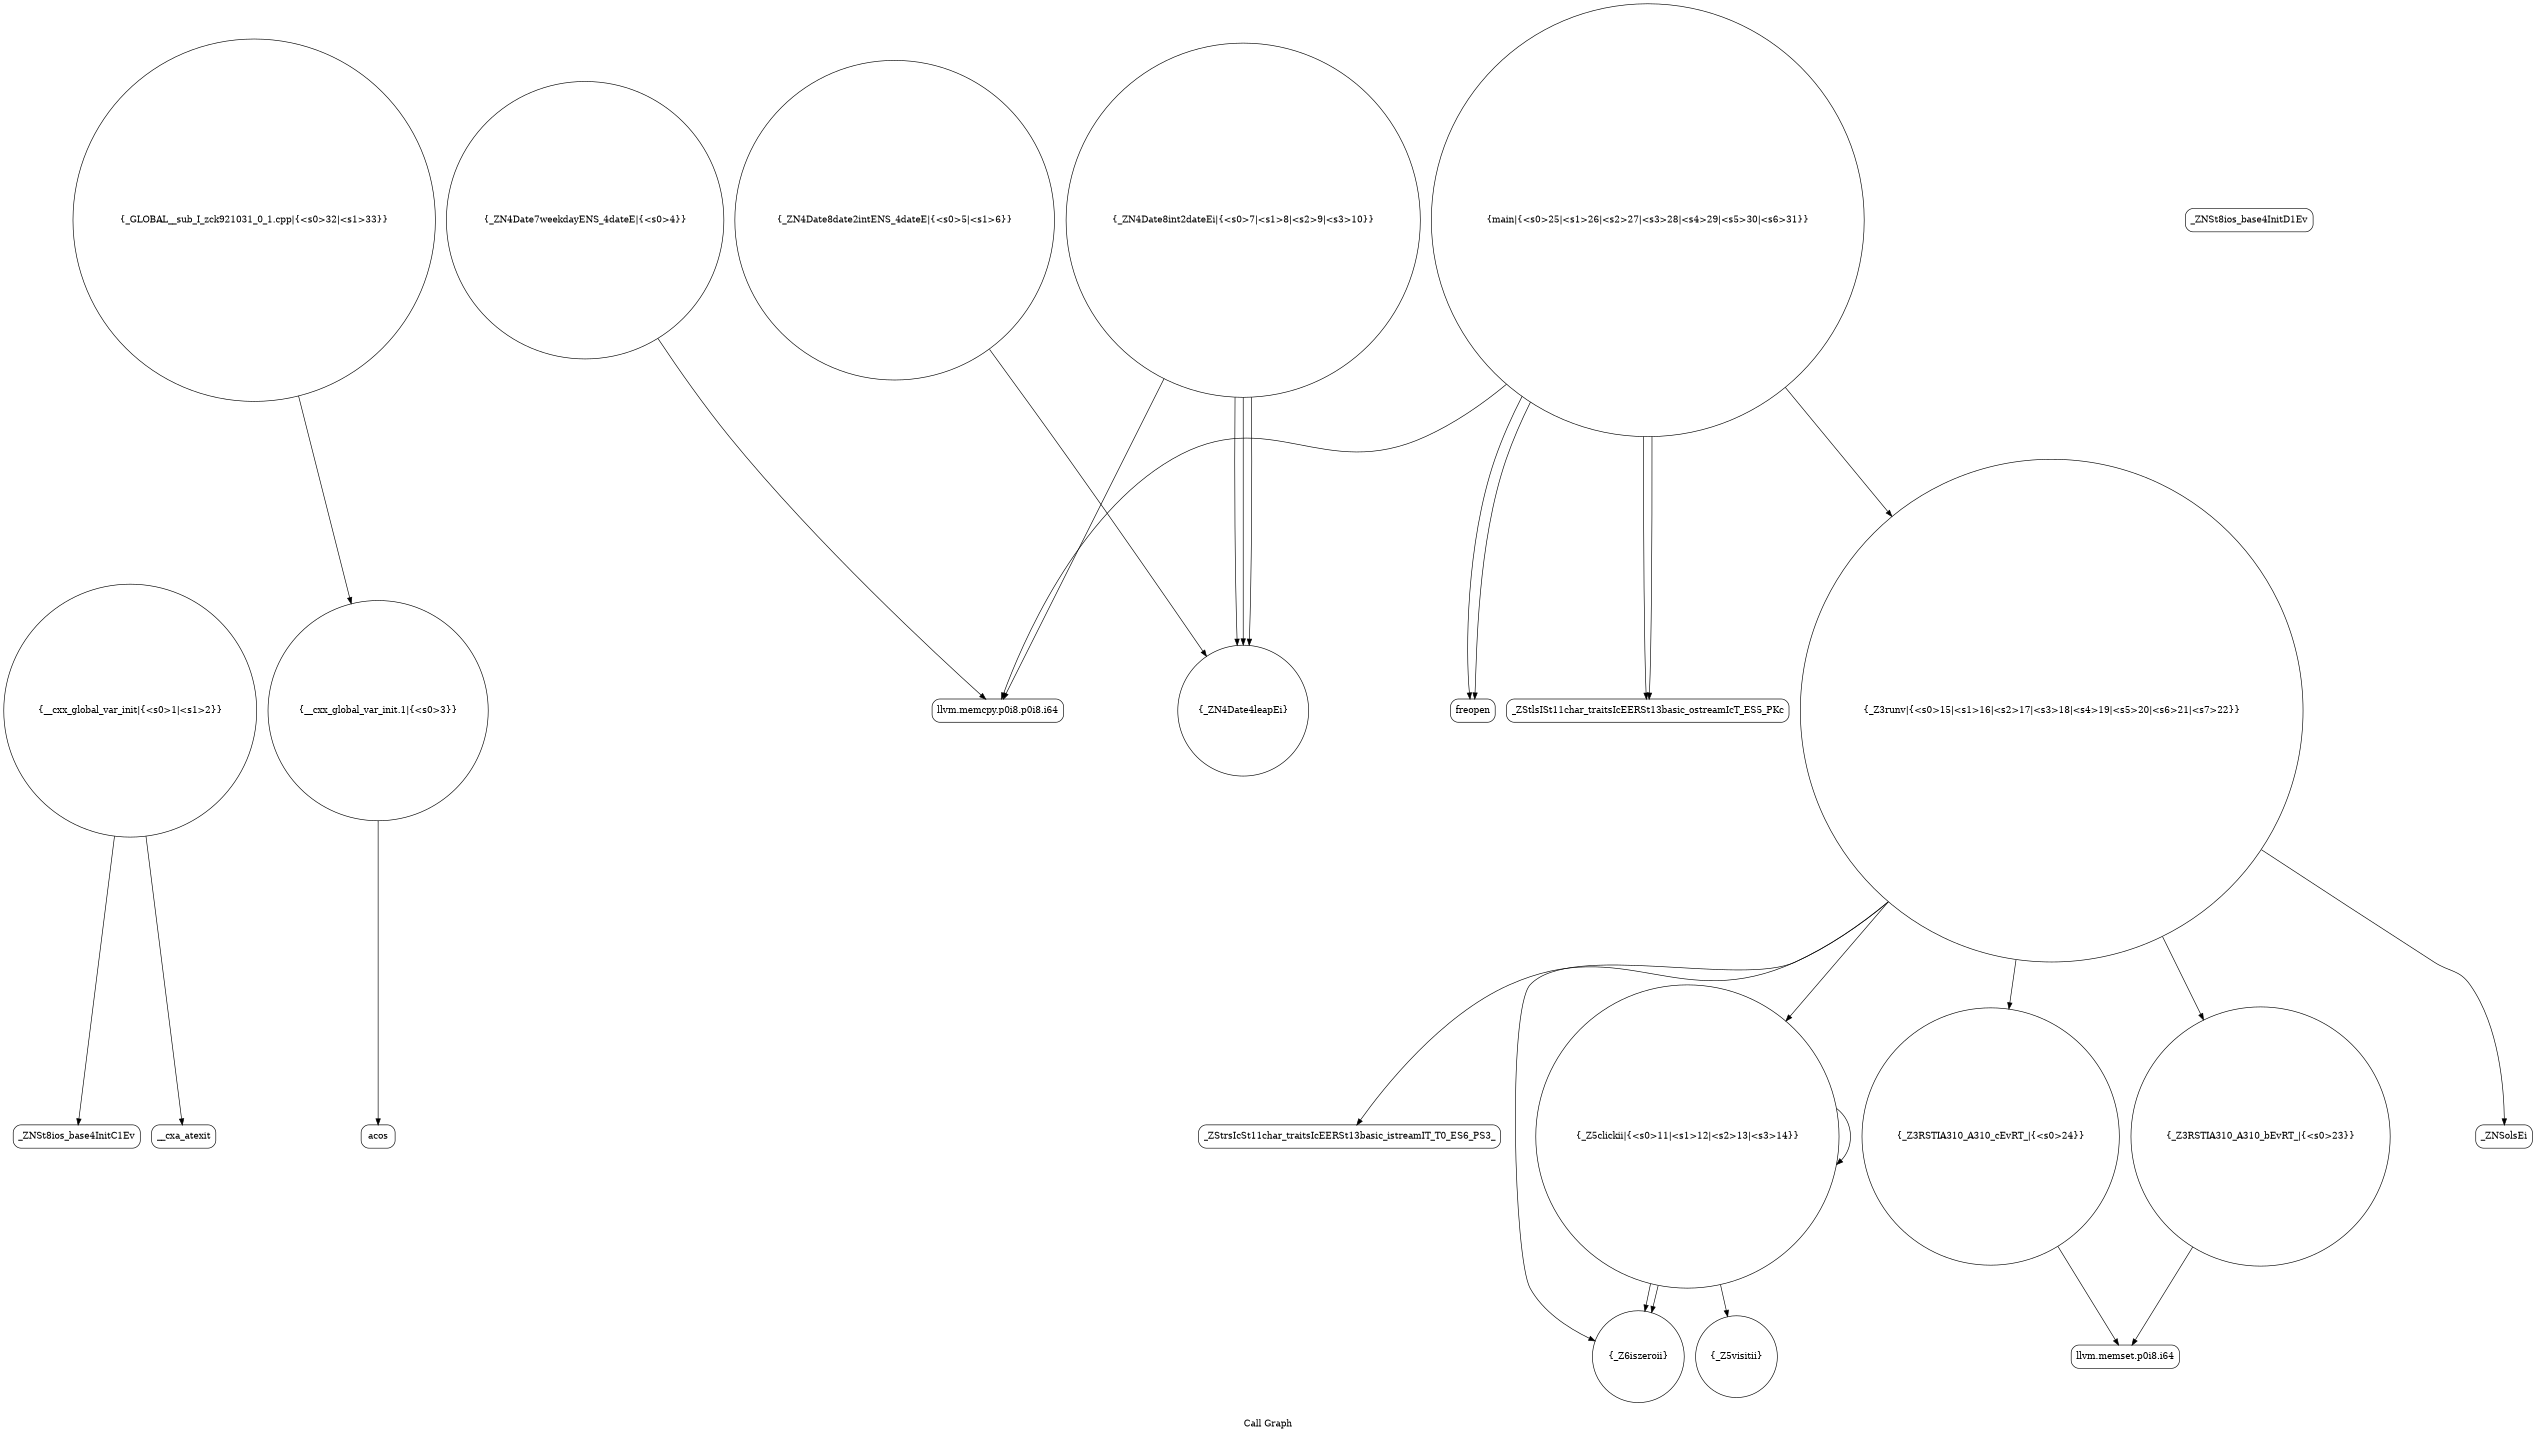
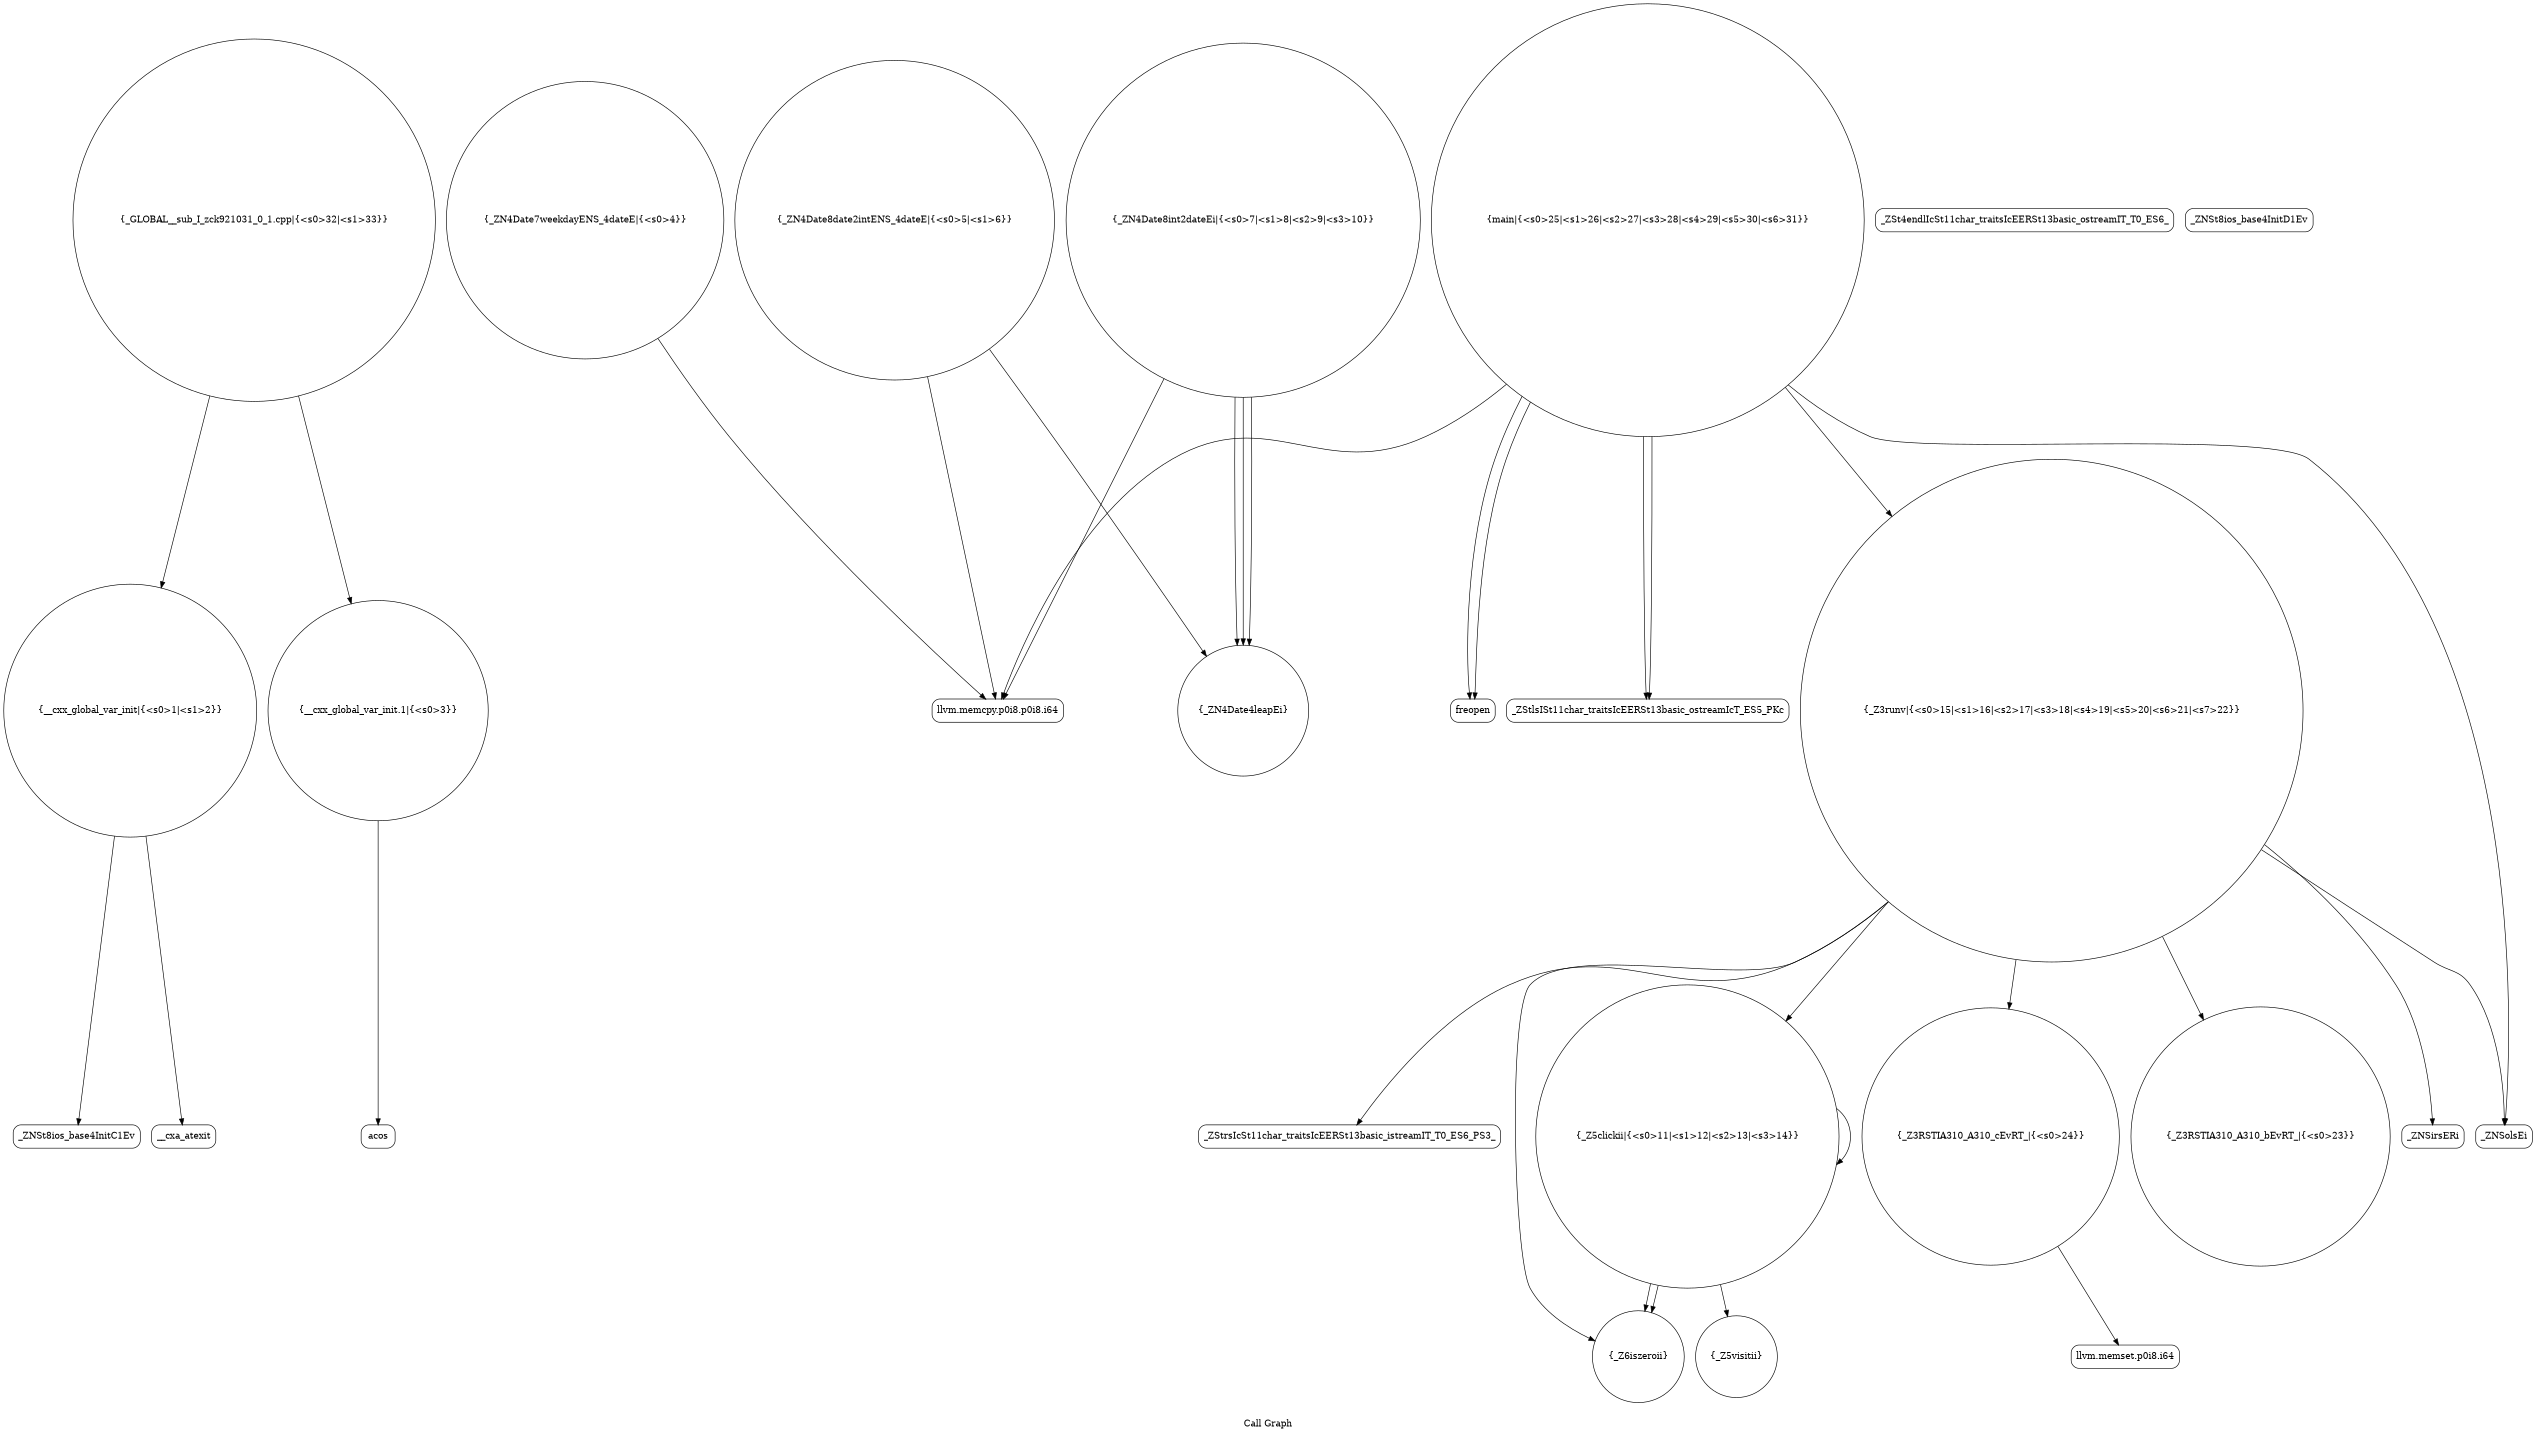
none -> (2025, 220)
none -> (186, 489)
none -> (2370, 522)
none -> (961, 535)
none -> (2433, 1137)
(2164, 1293) -> none
